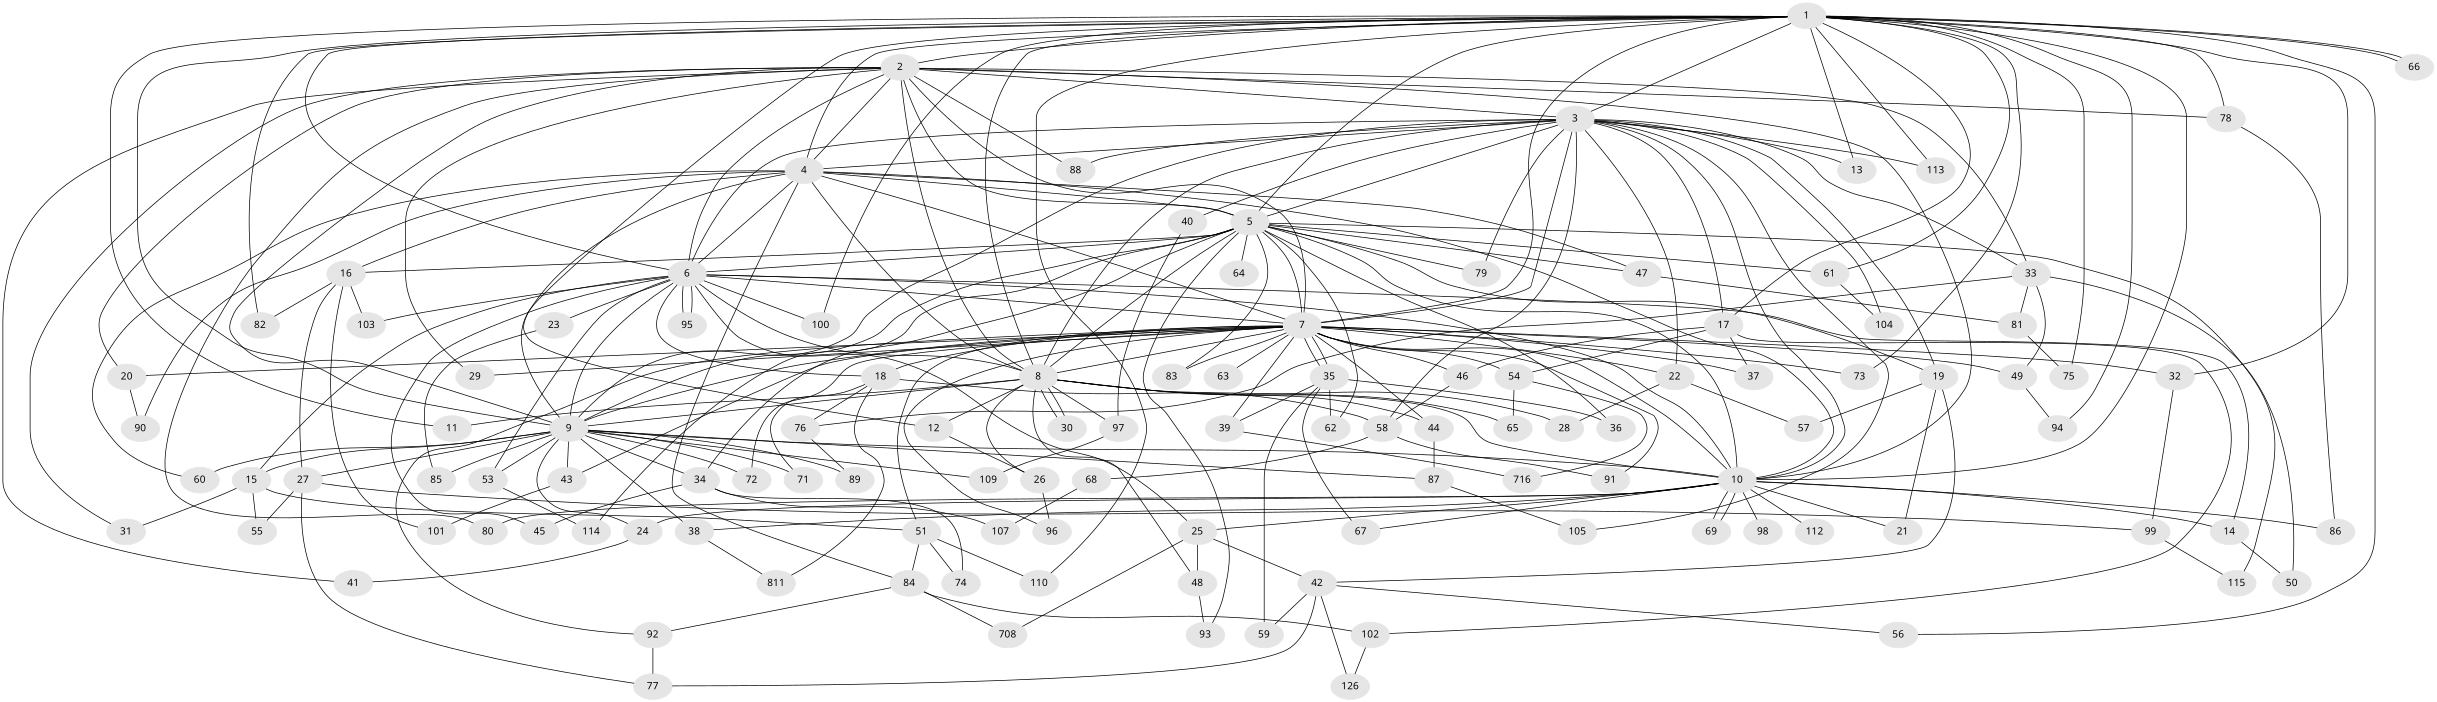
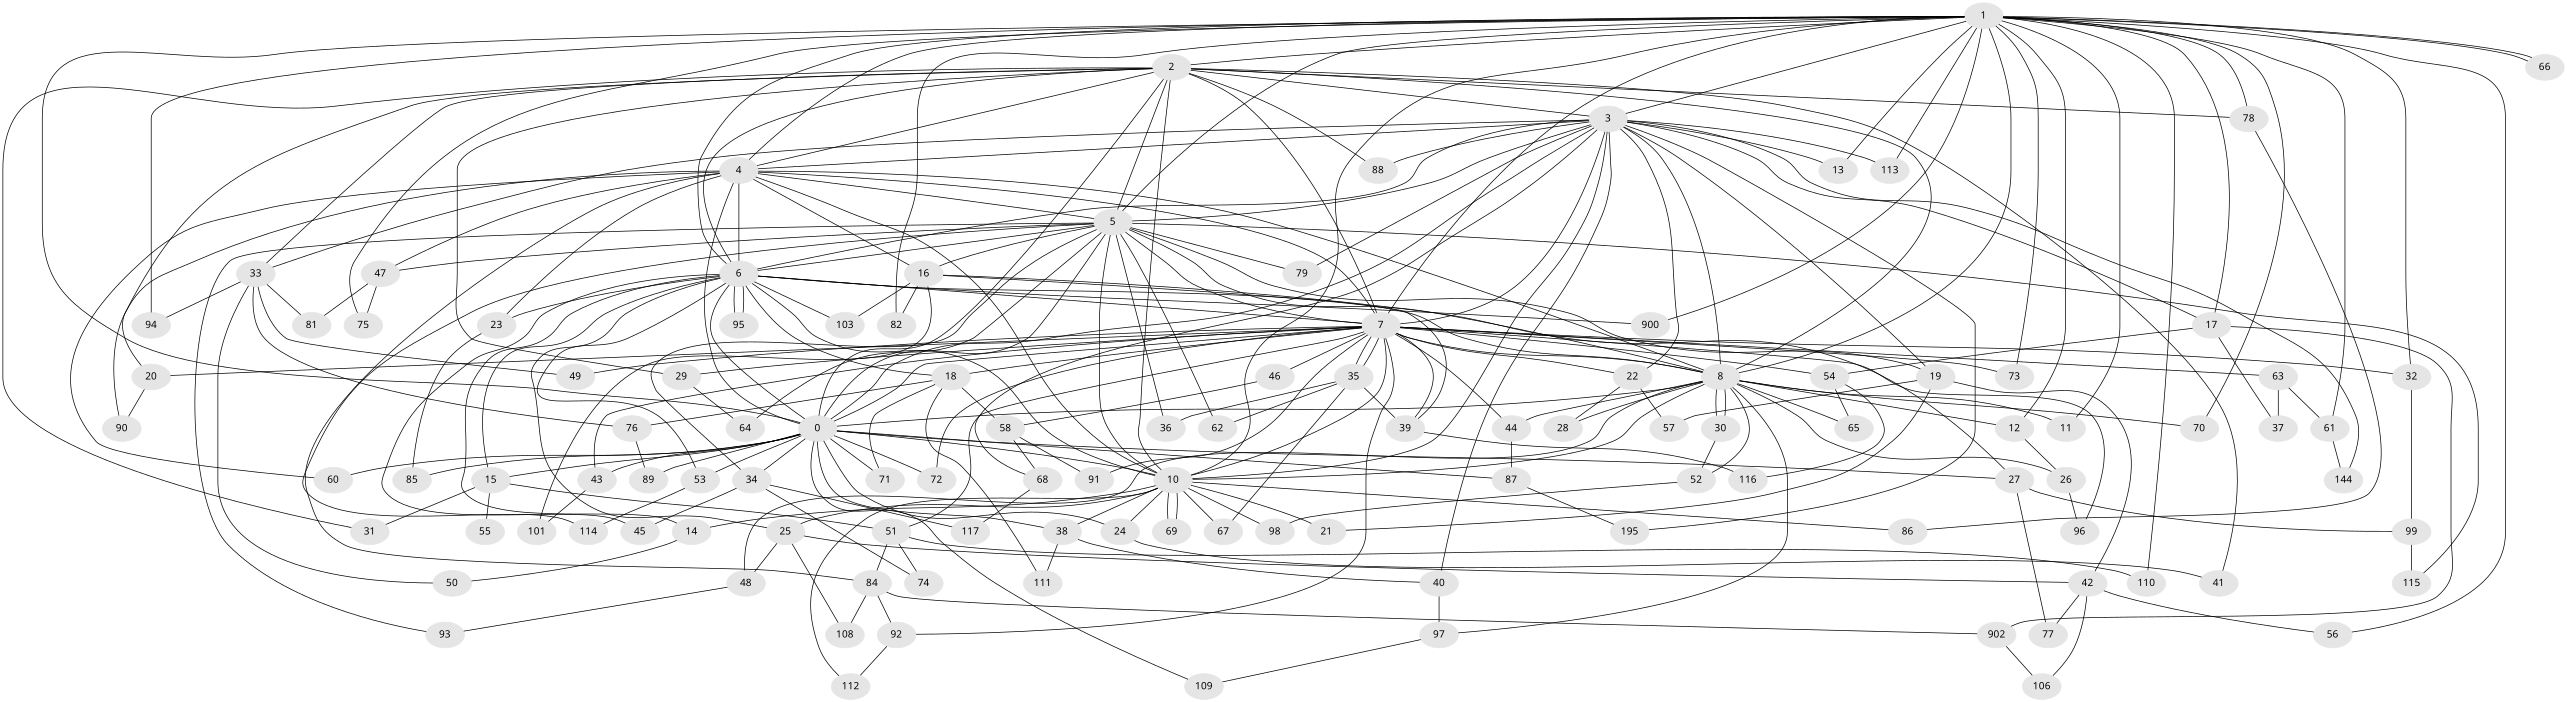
none -> (610, 226)
(1553, 249) -> (2304, 403)
(1542, 289) -> (1243, 320)
none -> (1241, 294)
(821, 325) -> (1650, 325)
(1884, 325) -> (2344, 480)
(1641, 334) -> none
(2043, 351) -> (372, 300)
(1633, 354) -> (2278, 403)
(1172, 377) -> none
none -> (711, 401)
(2038, 403) -> (204, 300)
(569, 429) -> (818, 429)
none -> (2199, 429)
(1522, 480) -> (1748, 480)
none -> (1696, 480)
(280, 506) -> none
(488, 532) -> none
(1000, 532) -> (970, 532)
(1577, 532) -> (1630, 532)
none -> (1248, 570)
(776, 583) -> (1043, 583)
(1008, 635) -> (845, 635)
(1264, 635) -> none
(1370, 635) -> (1997, 635)
(653, 661) -> (874, 661)
(1350, 687) -> (2042, 687)
